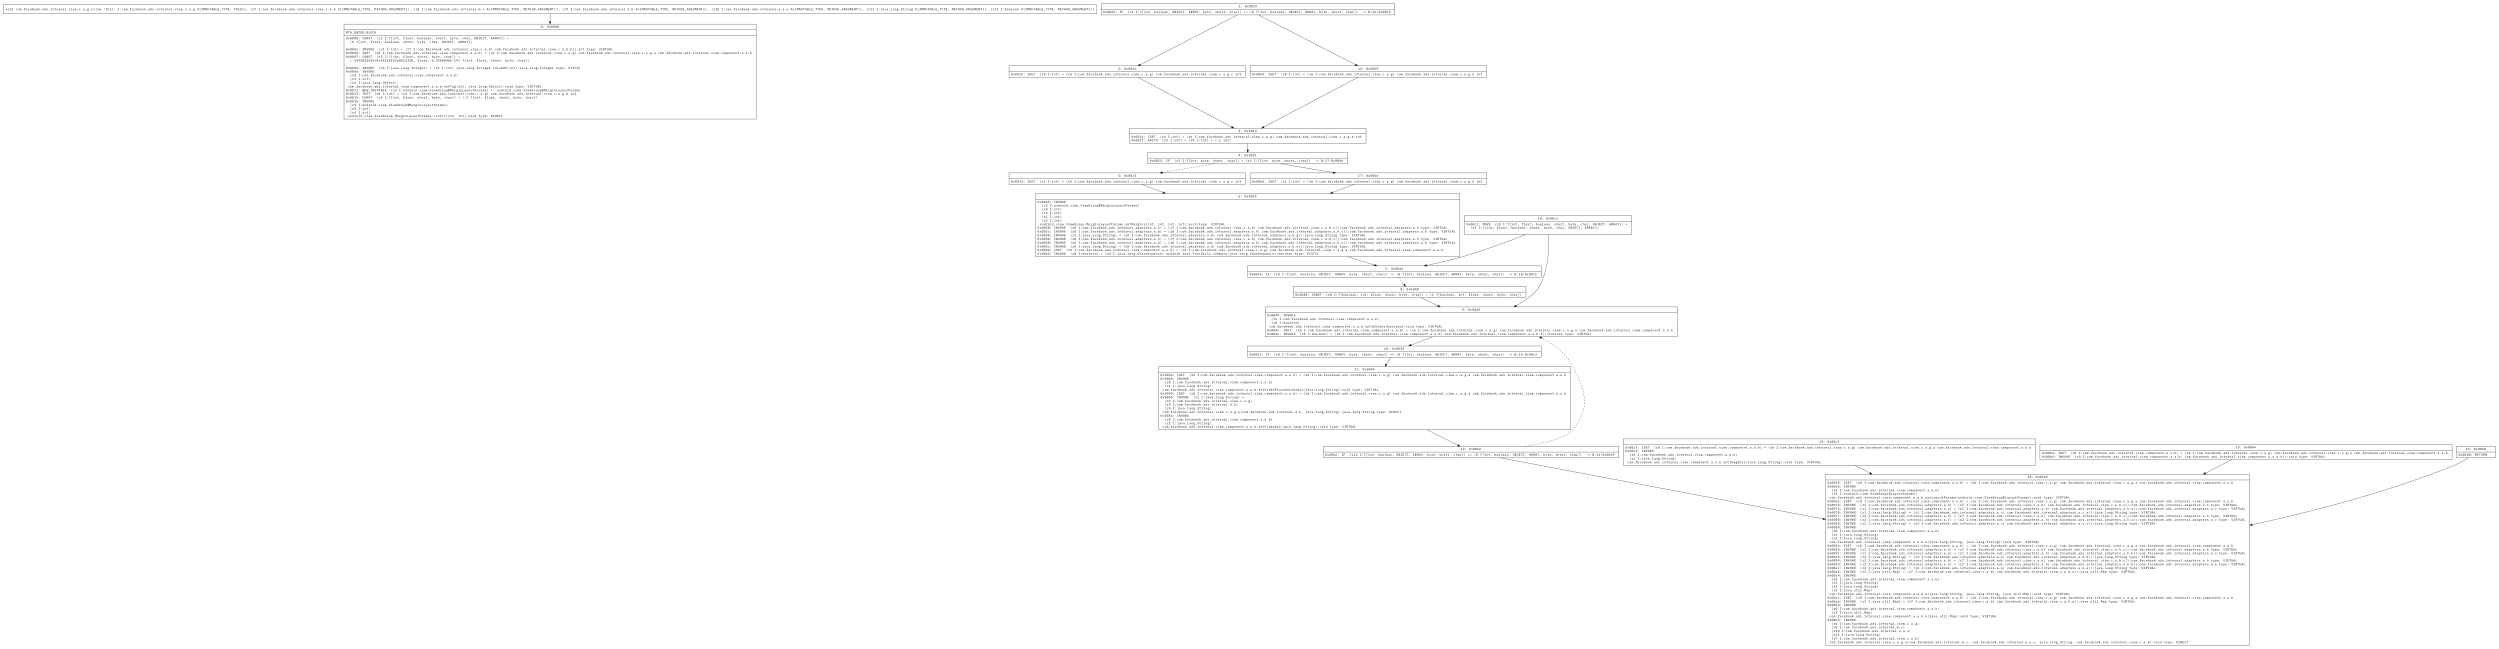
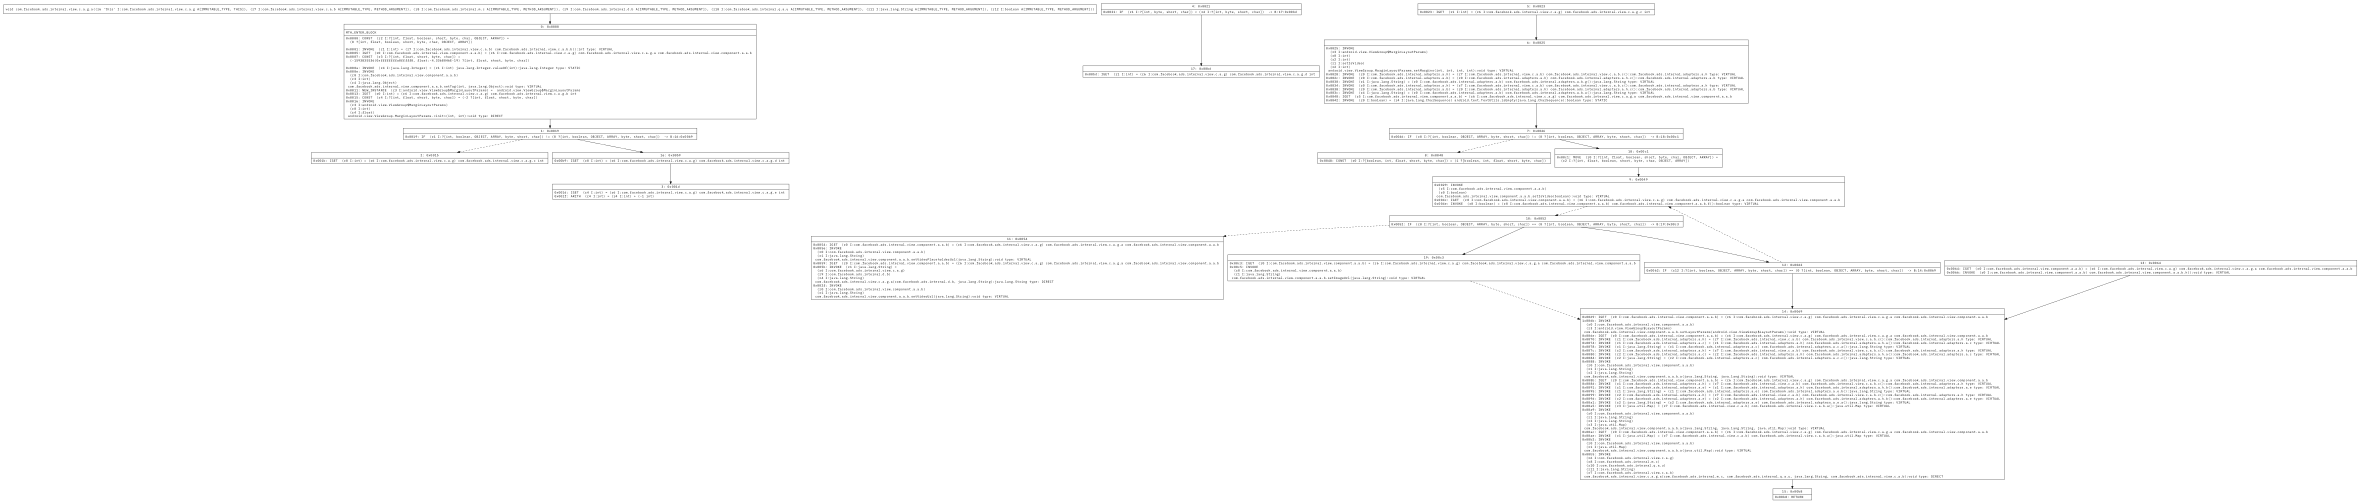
(1189, 40) -> (491, 146)
(1185, 102) -> none
(358, 112) -> (360, 112)
none -> (550, 122)
(1248, 147) -> none
(1189, 168) -> none
(1343, 188) -> none
(1050, 217) -> (1346, 63)
none -> (1494, 240)
(1477, 252) -> (1578, 144)
(1430, 302) -> none
(1284, 315) -> (1451, 185)
(1422, 341) -> (1572, 211)
(1389, 361) -> (1308, 230)
(1177, 416) -> (830, 285)
(1443, 437) -> (1674, 242)
(1642, 451) -> (1246, 267)
(1862, 469) -> (1524, 300)
(1844, 486) -> (1599, 321)
(2362, 497) -> (1792, 483)
